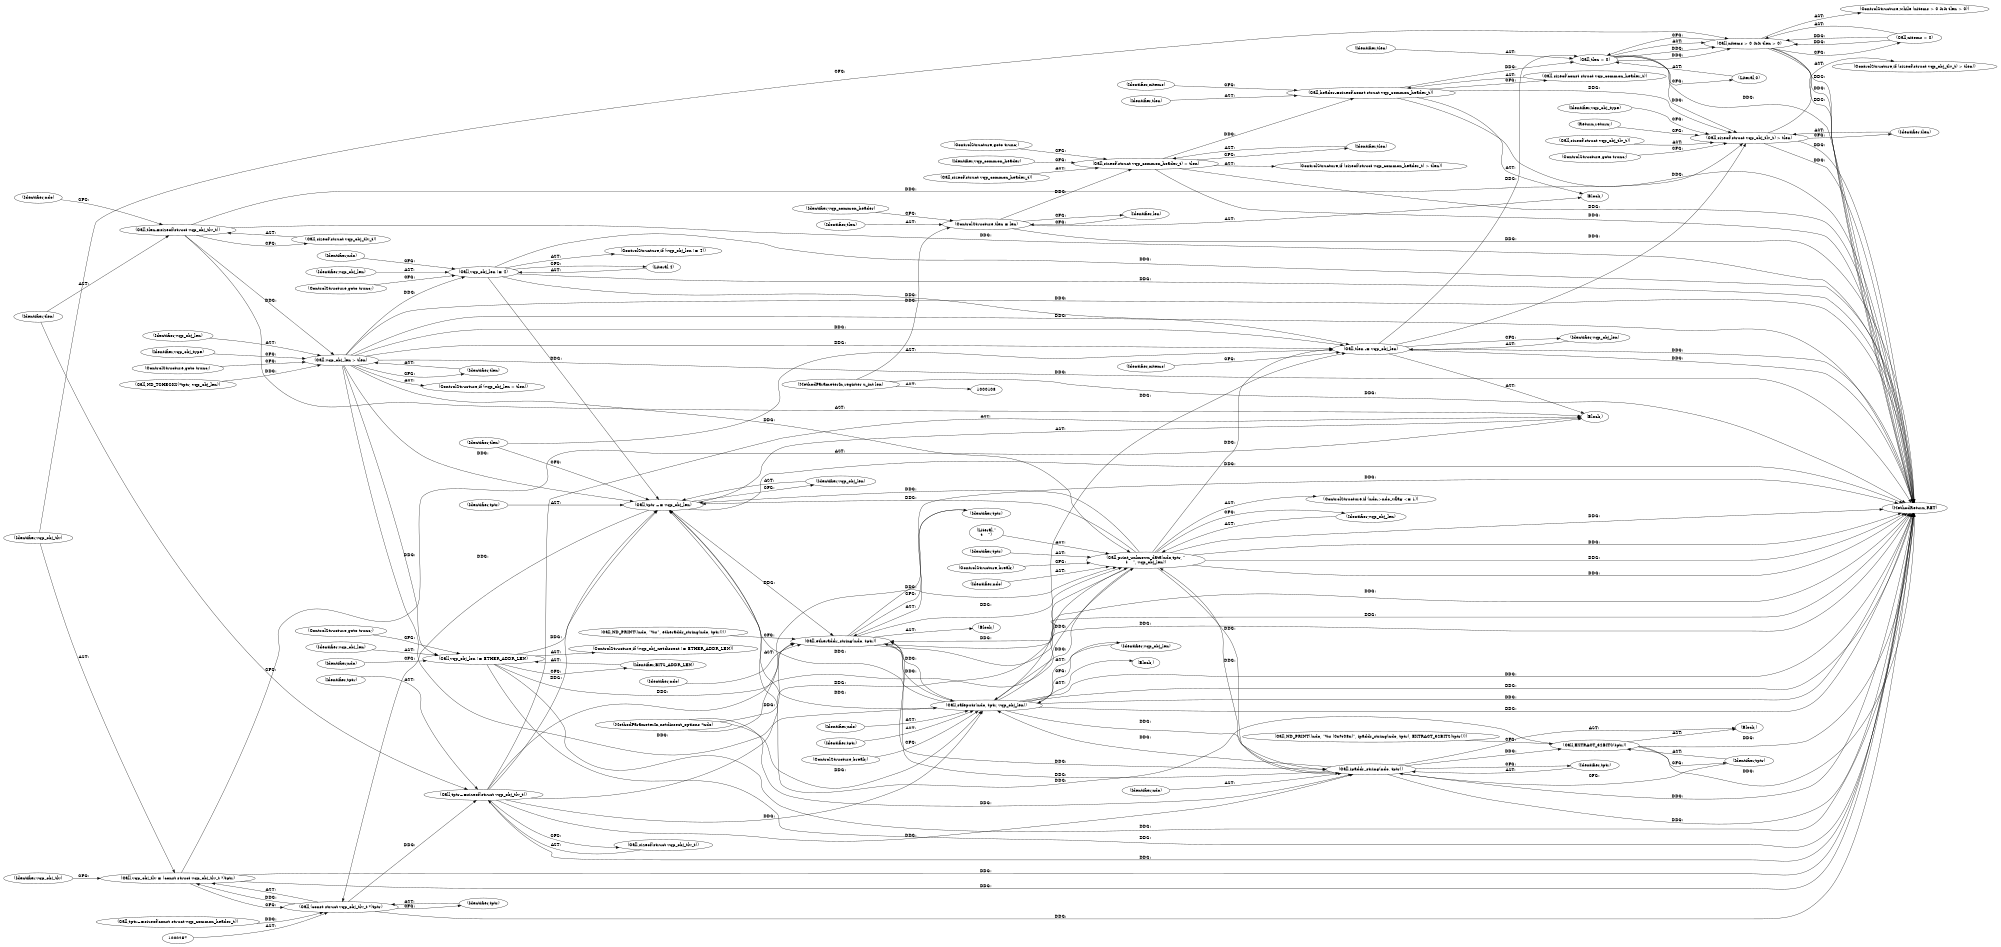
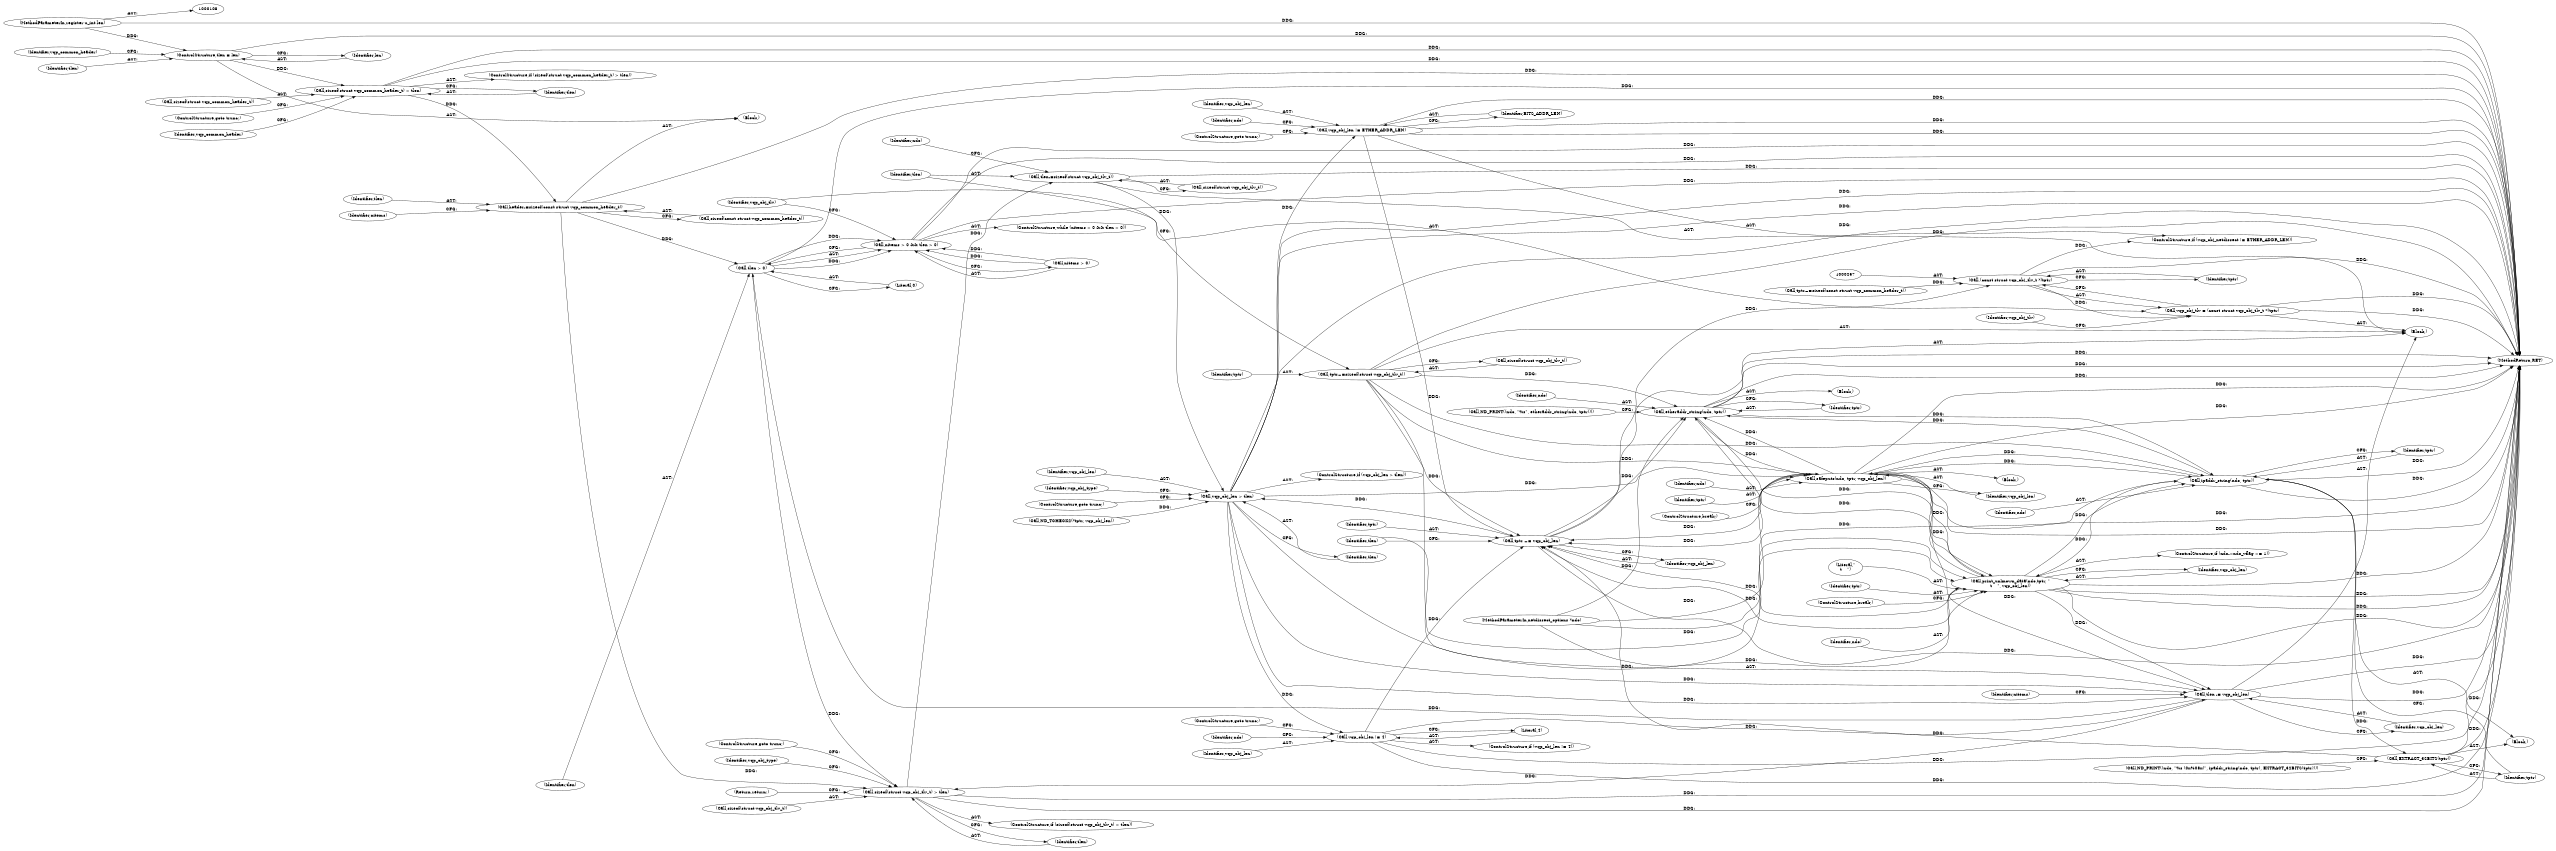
(969, 192) -> (945, 464)
(1061, 222) -> (283, 59)
(466, 472) -> (1390, 512)
(411, 852) -> (2072, 252)
